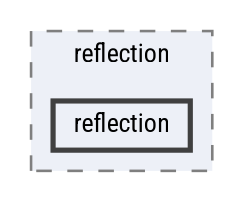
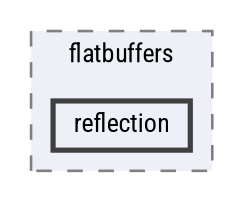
(122, 56) -> (122, 56)
